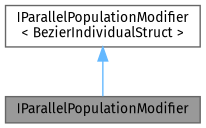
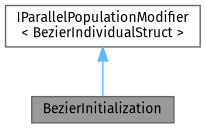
(103, 110) -> (103, 110)
